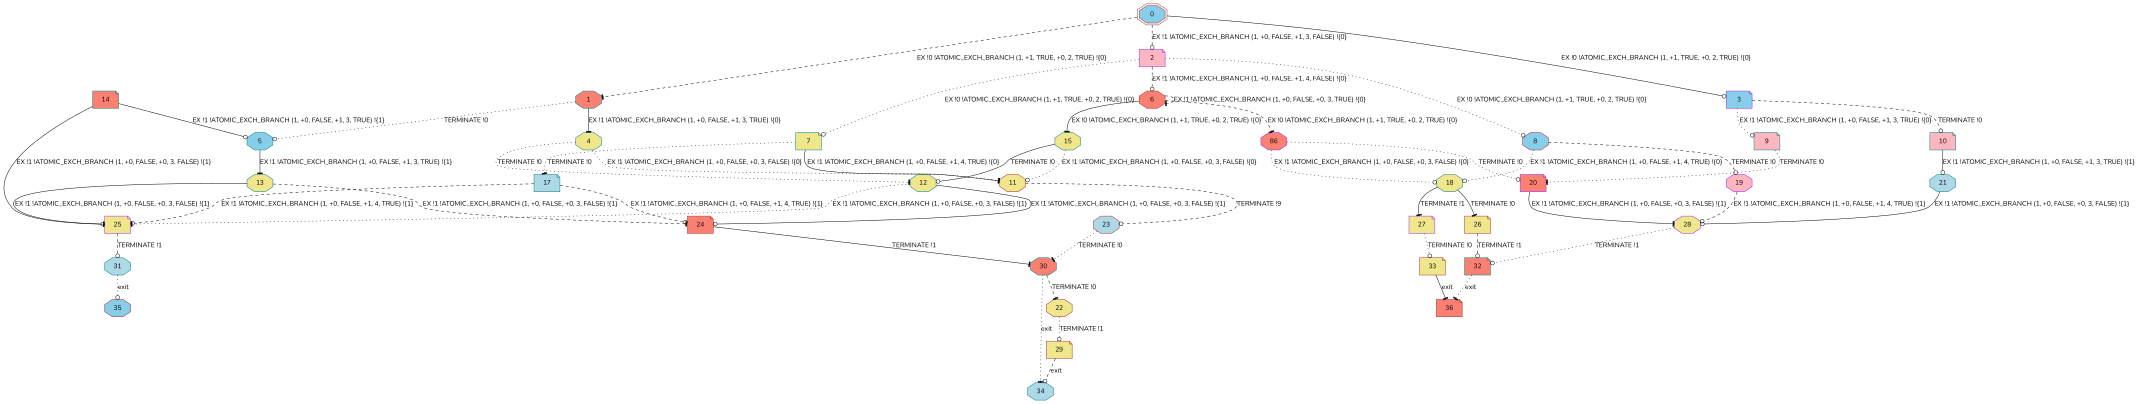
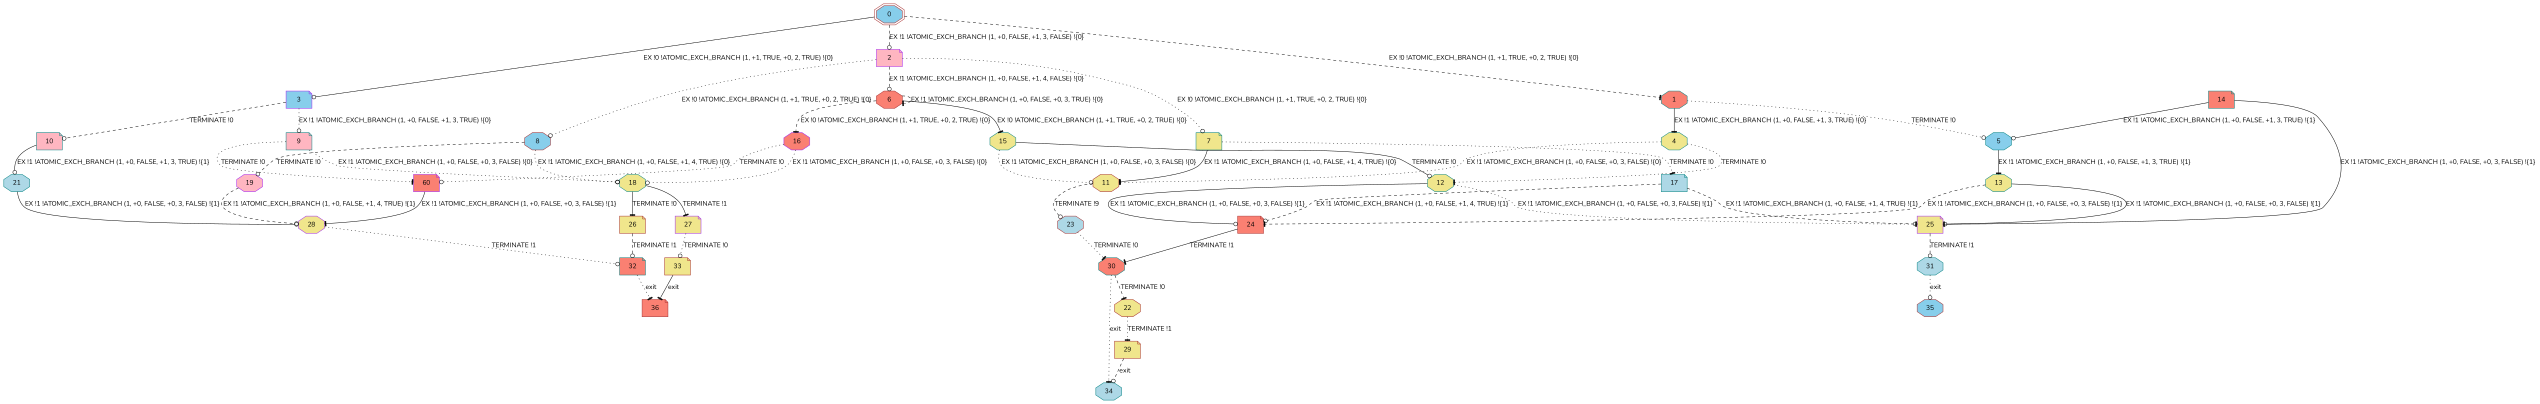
(1274, 141) -> (797, 141)
none -> (460, 174)
(1533, 183) -> (426, 183)
(1059, 327) -> (1127, 328)
